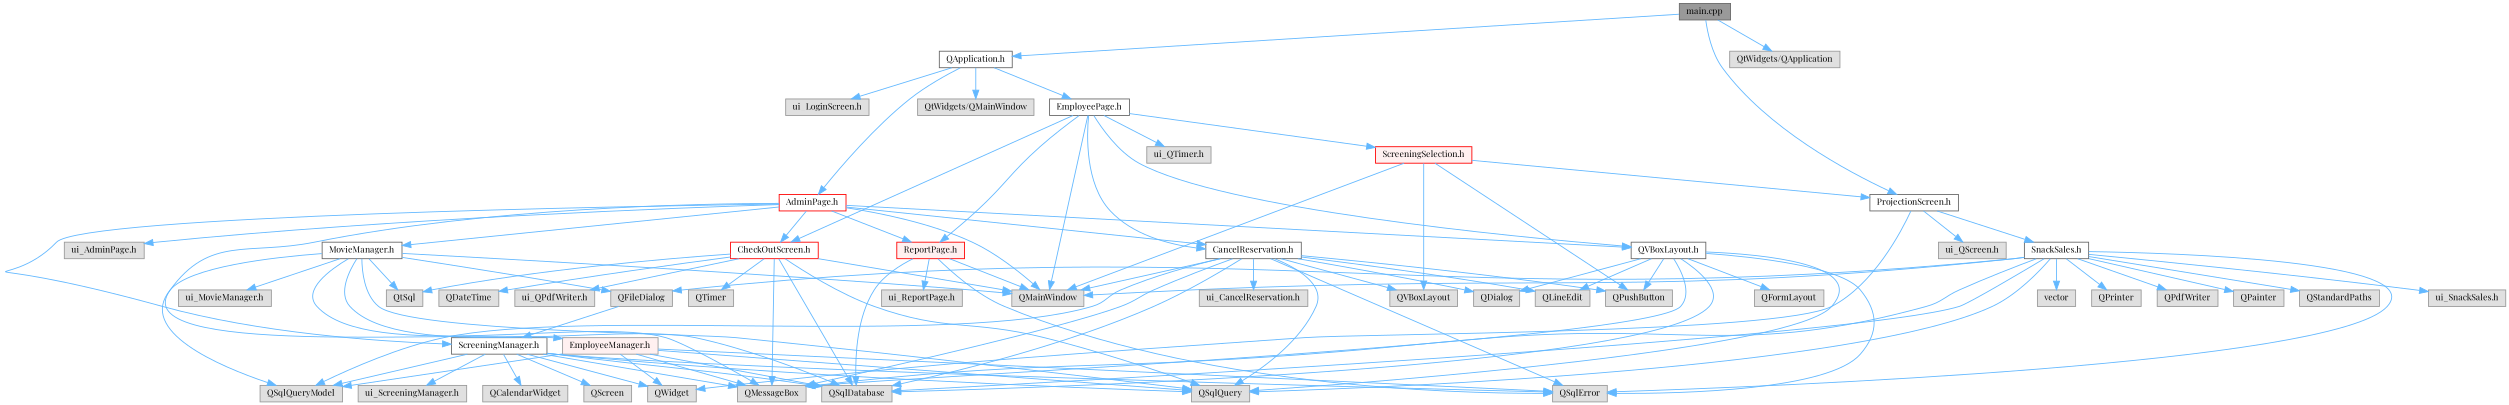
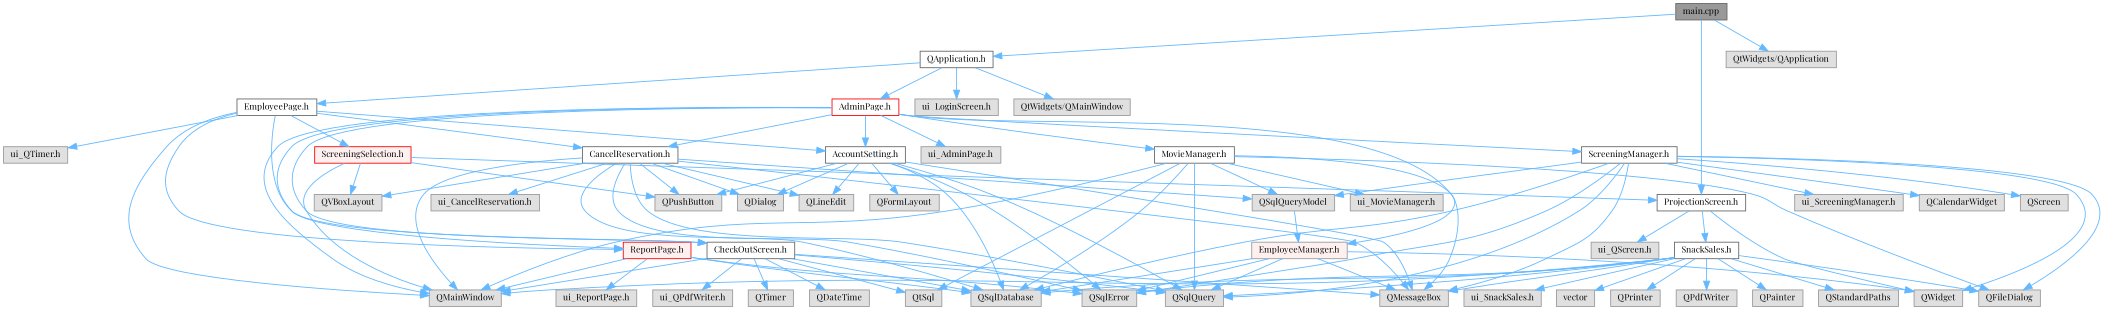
(774, 250) -> (751, 250)
(1668, 250) -> (865, 155)
(575, 321) -> (2069, 184)
(473, 367) -> (1296, 219)
